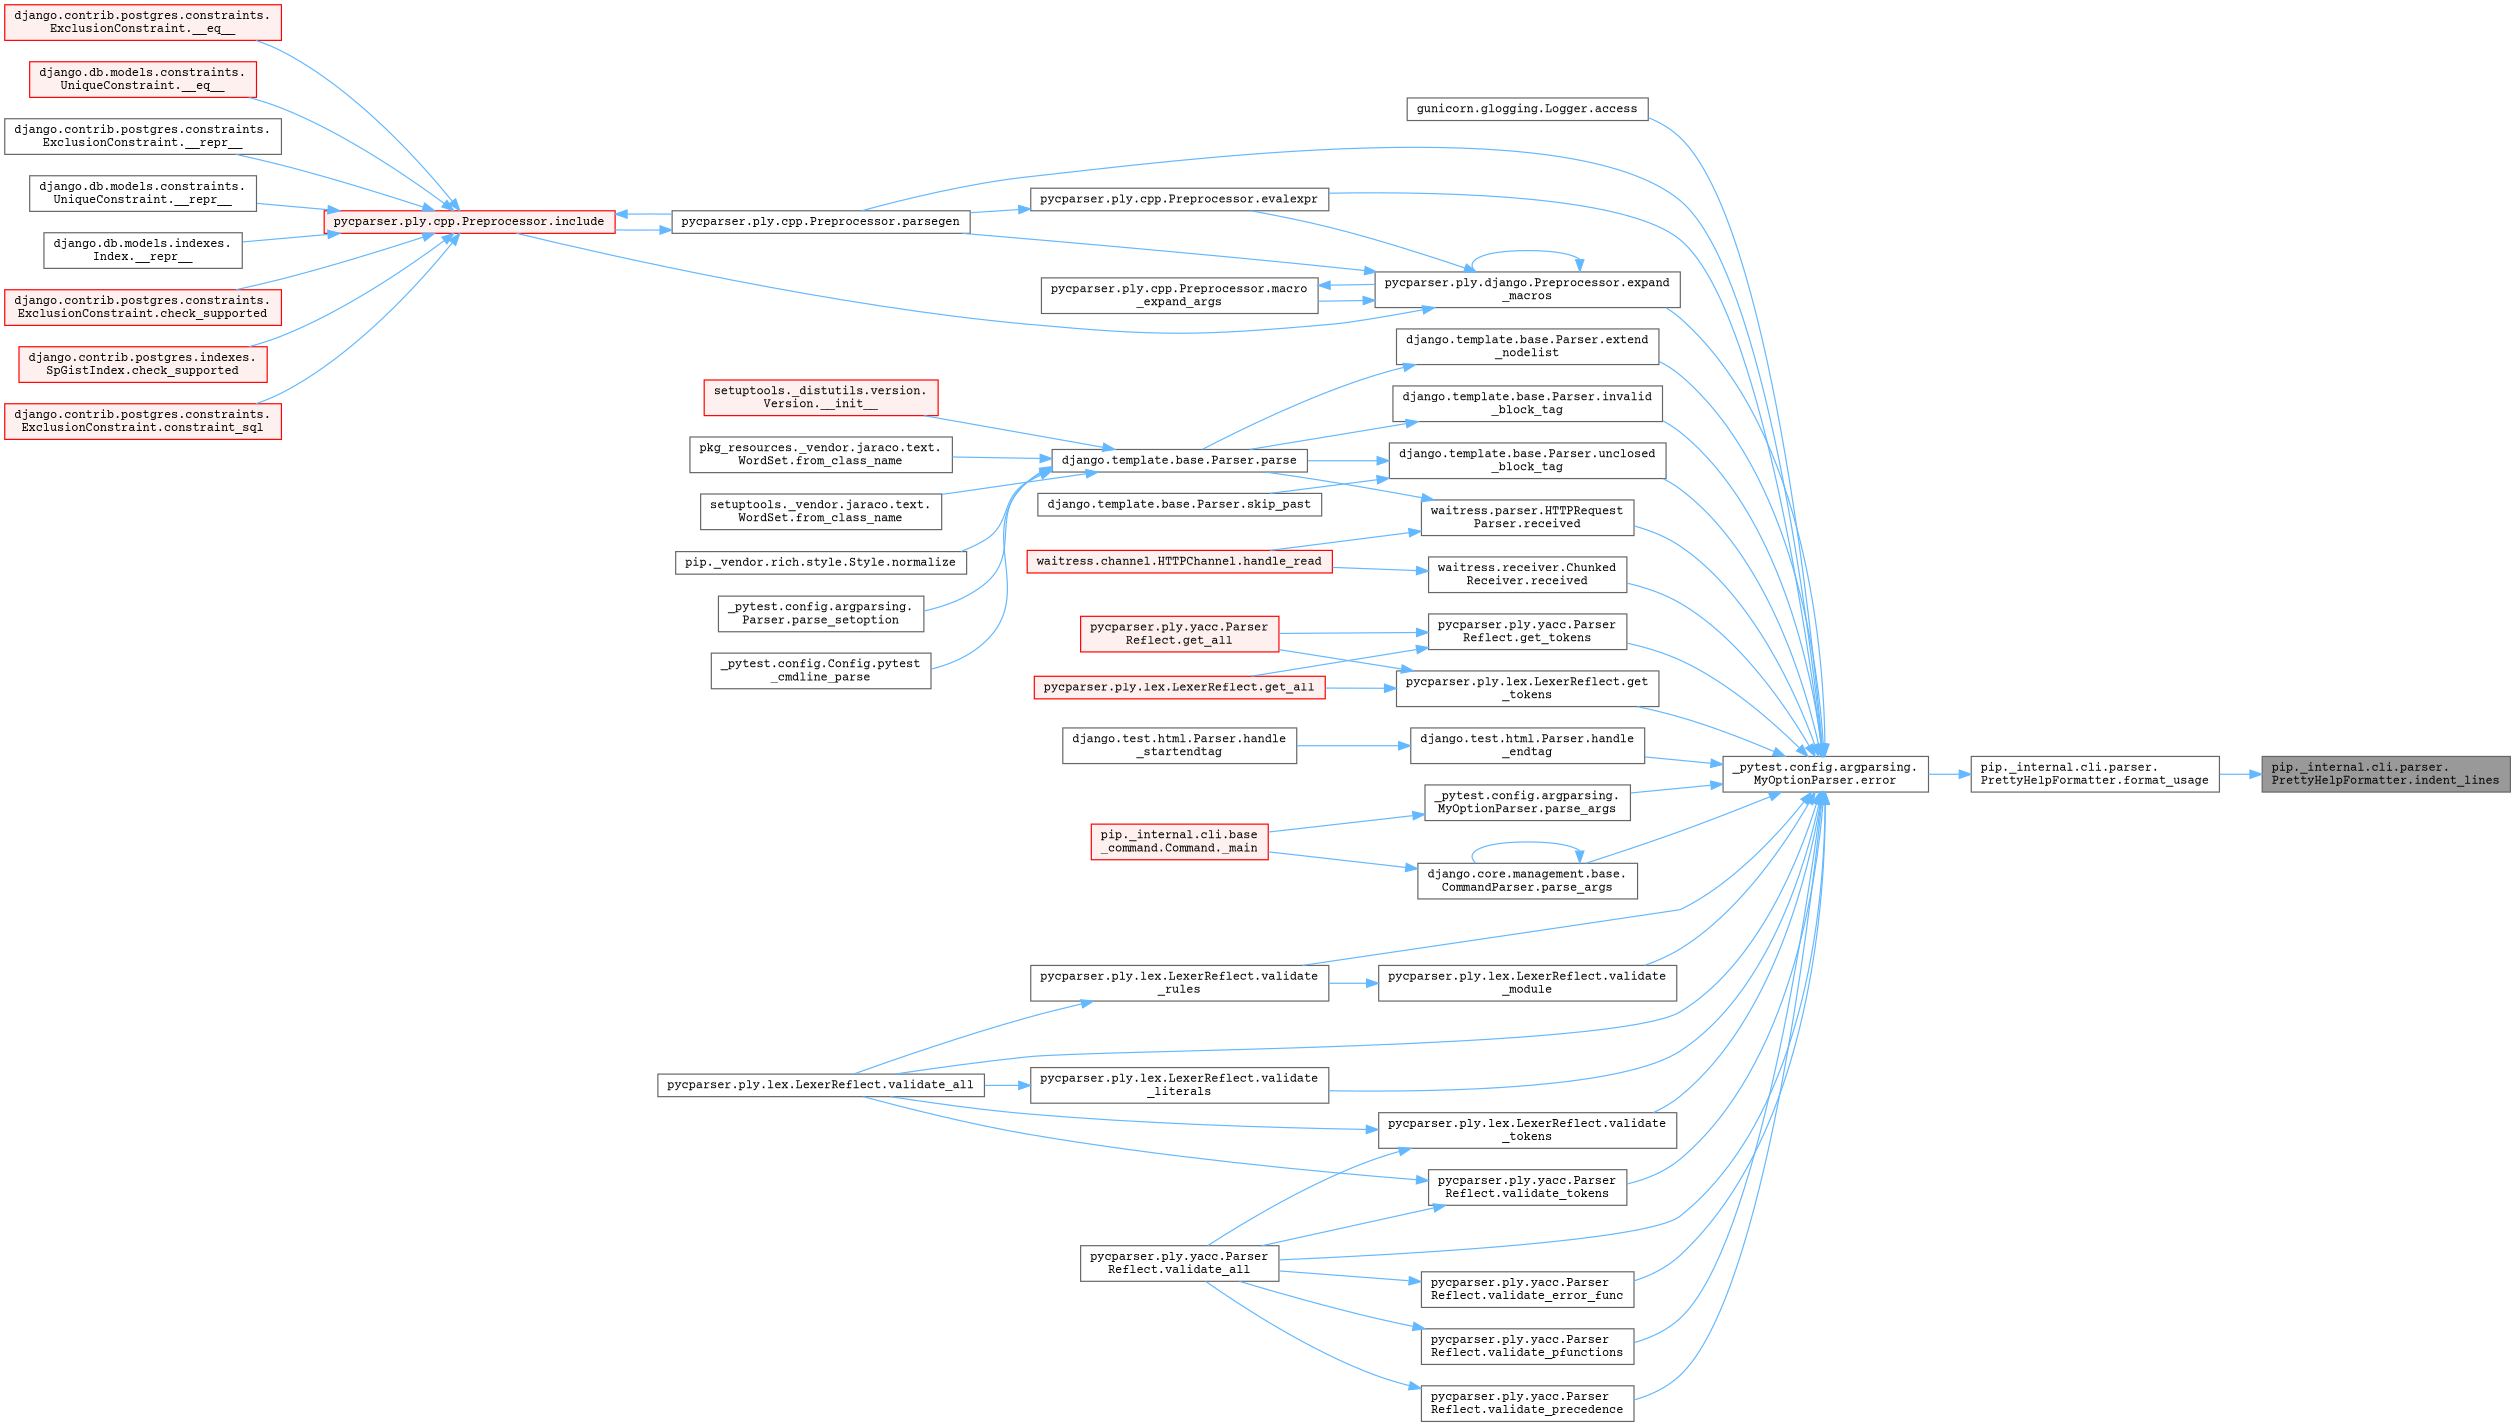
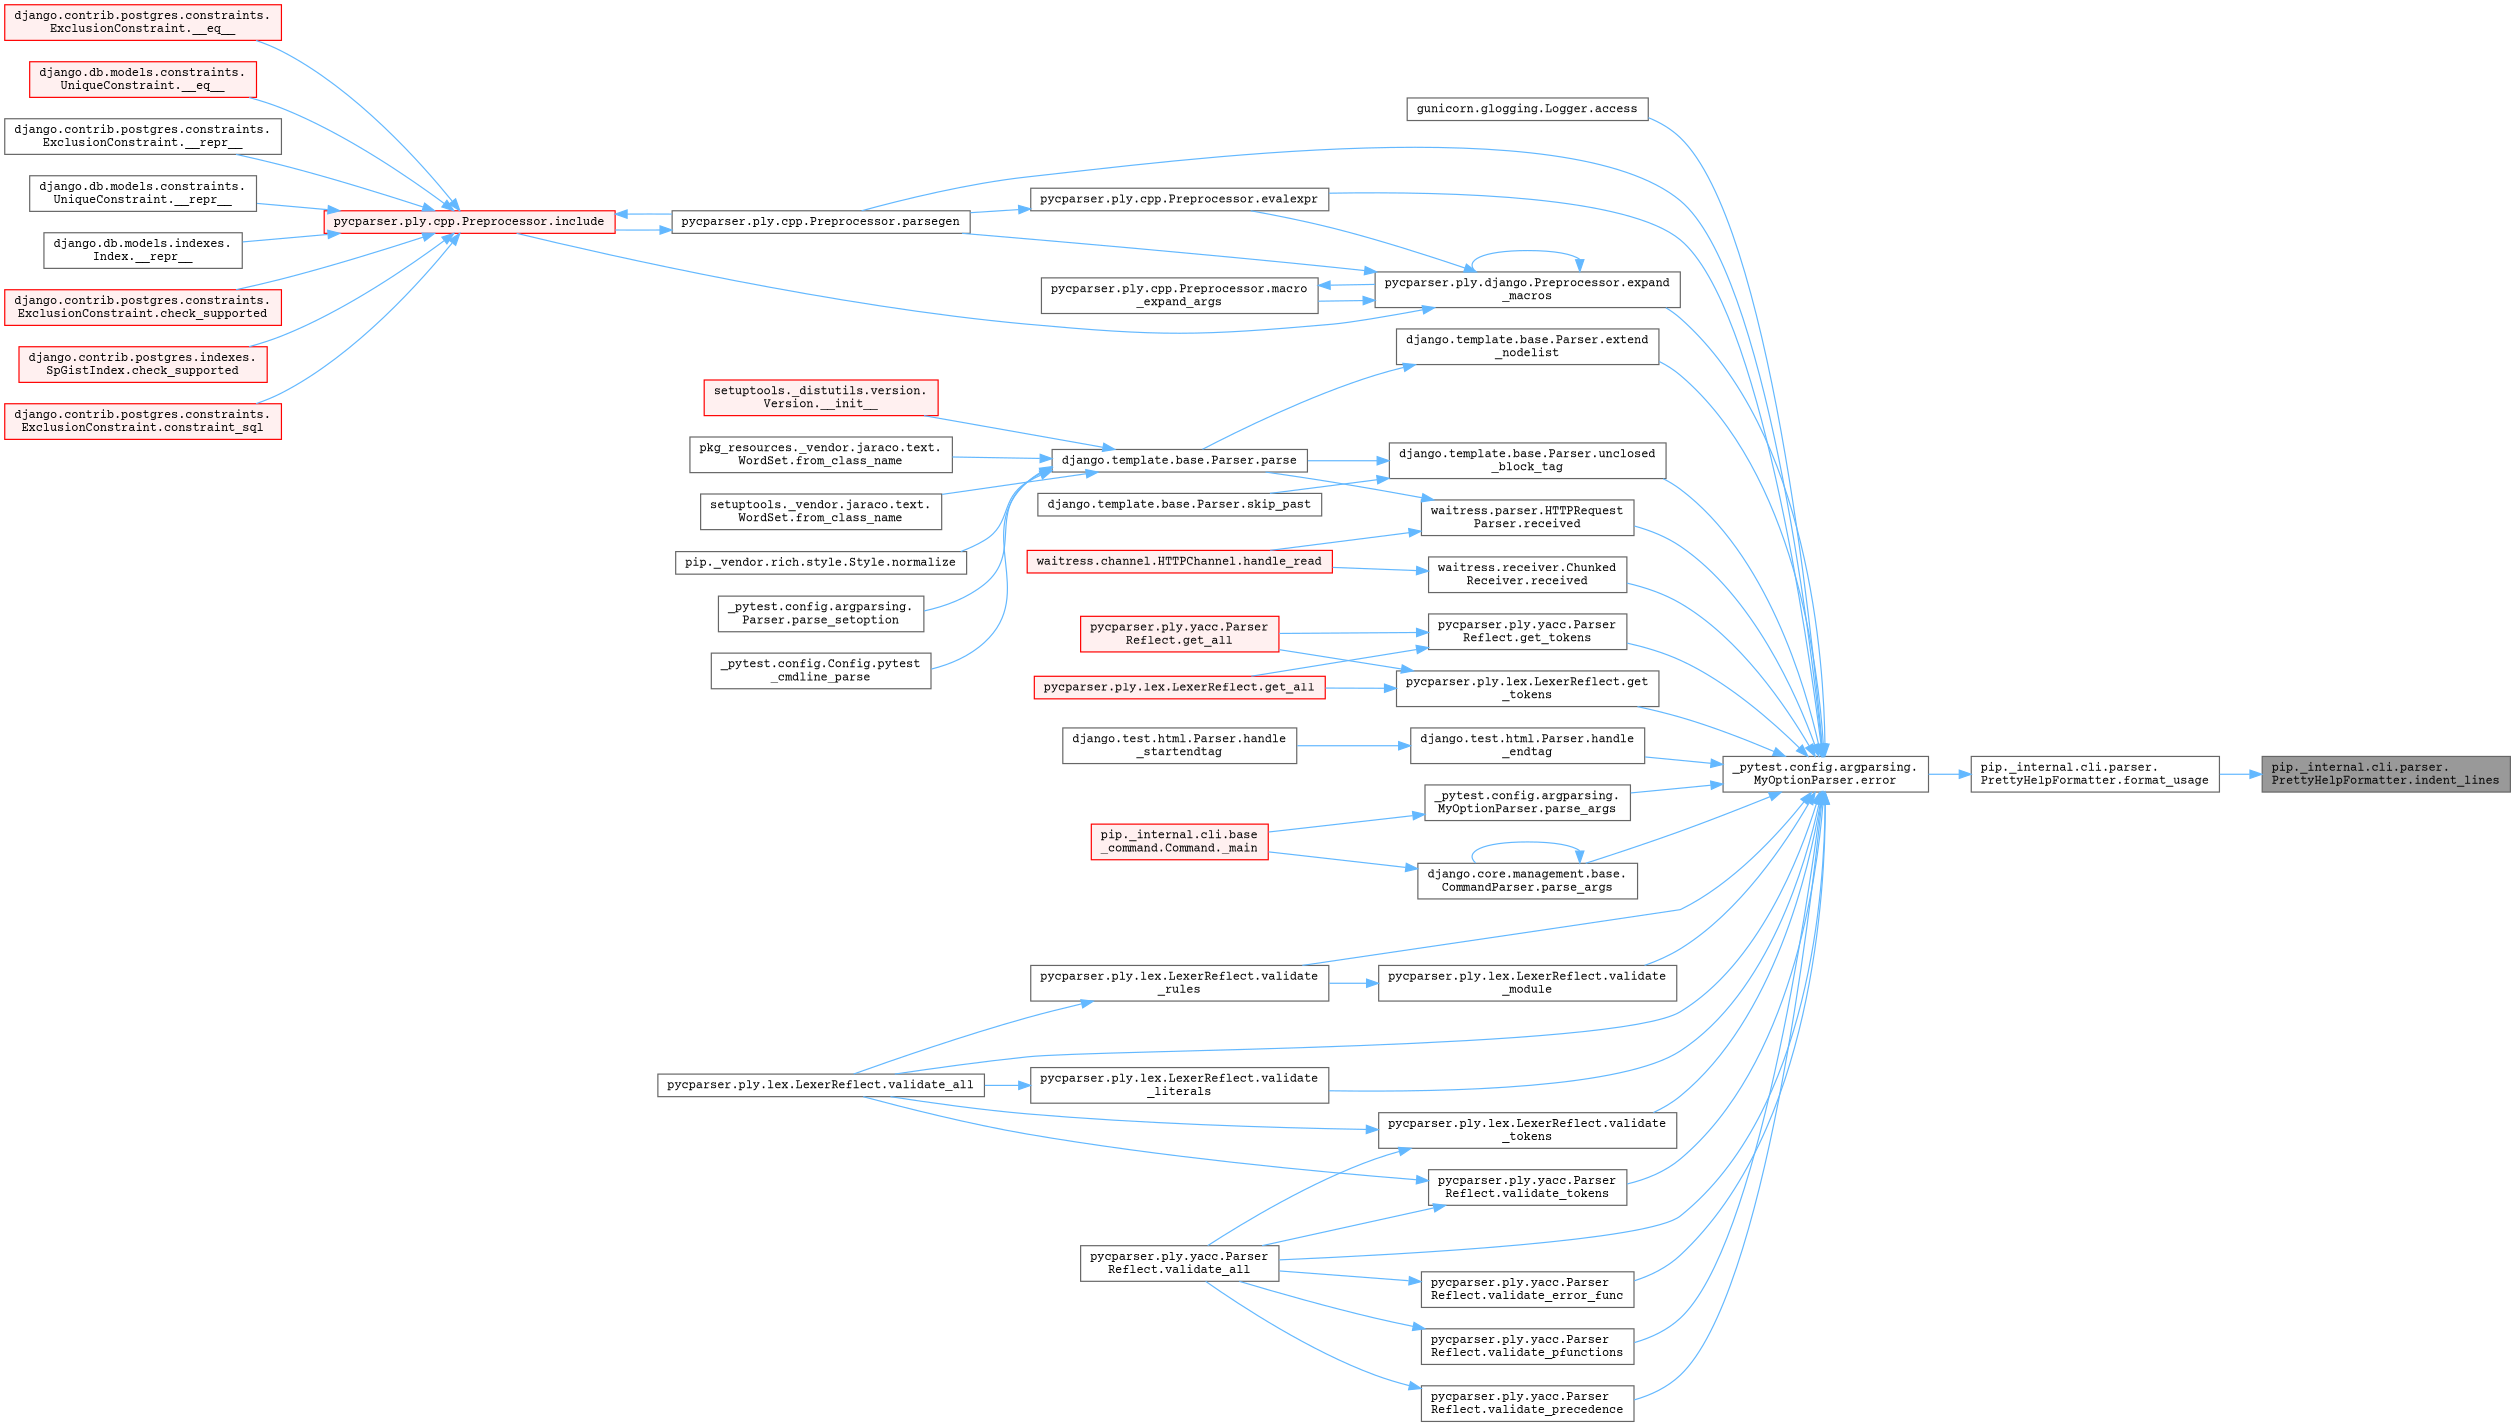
(1528, 404) -> none
